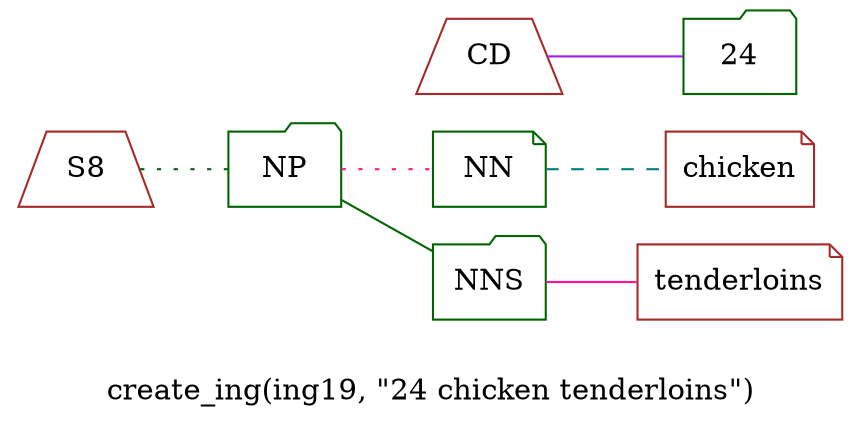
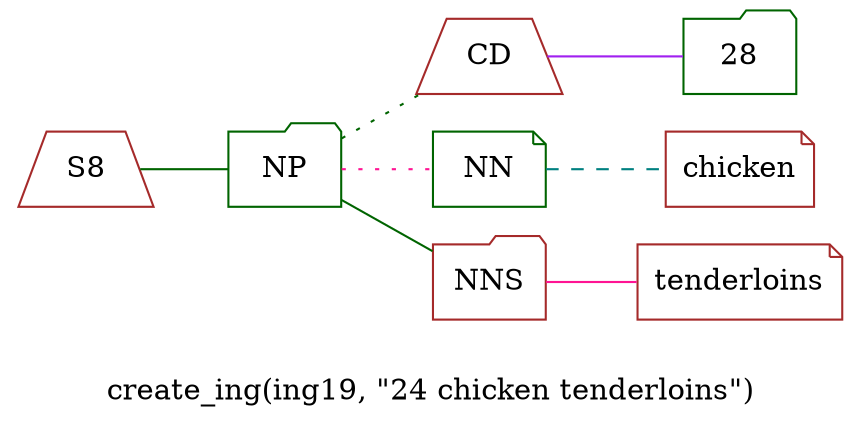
(740, 56) -> (740, 56)
none -> (381, 116)
(184, 169) -> (184, 169)
(489, 282) -> (489, 282)
